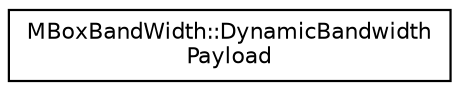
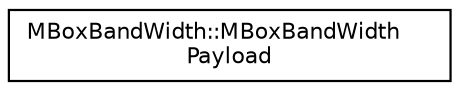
(230, 45) -> (230, 45)
